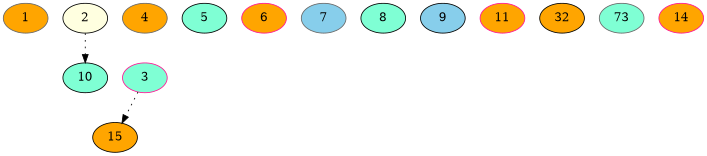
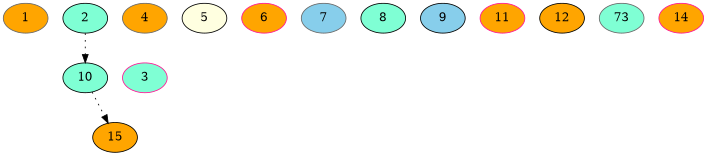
(85, 18) -> (85, 18)
(204, 18) -> (204, 18)
(562, 18) -> (562, 18)
(132, 104) -> (98, 104)
